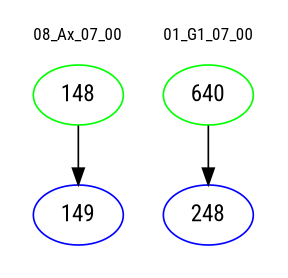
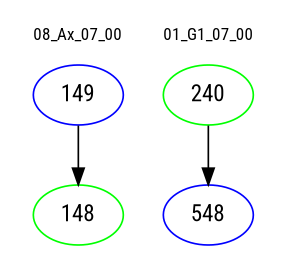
(208, 95) -> (208, 95)
(78, 147) -> (78, 147)
(208, 215) -> (208, 215)
